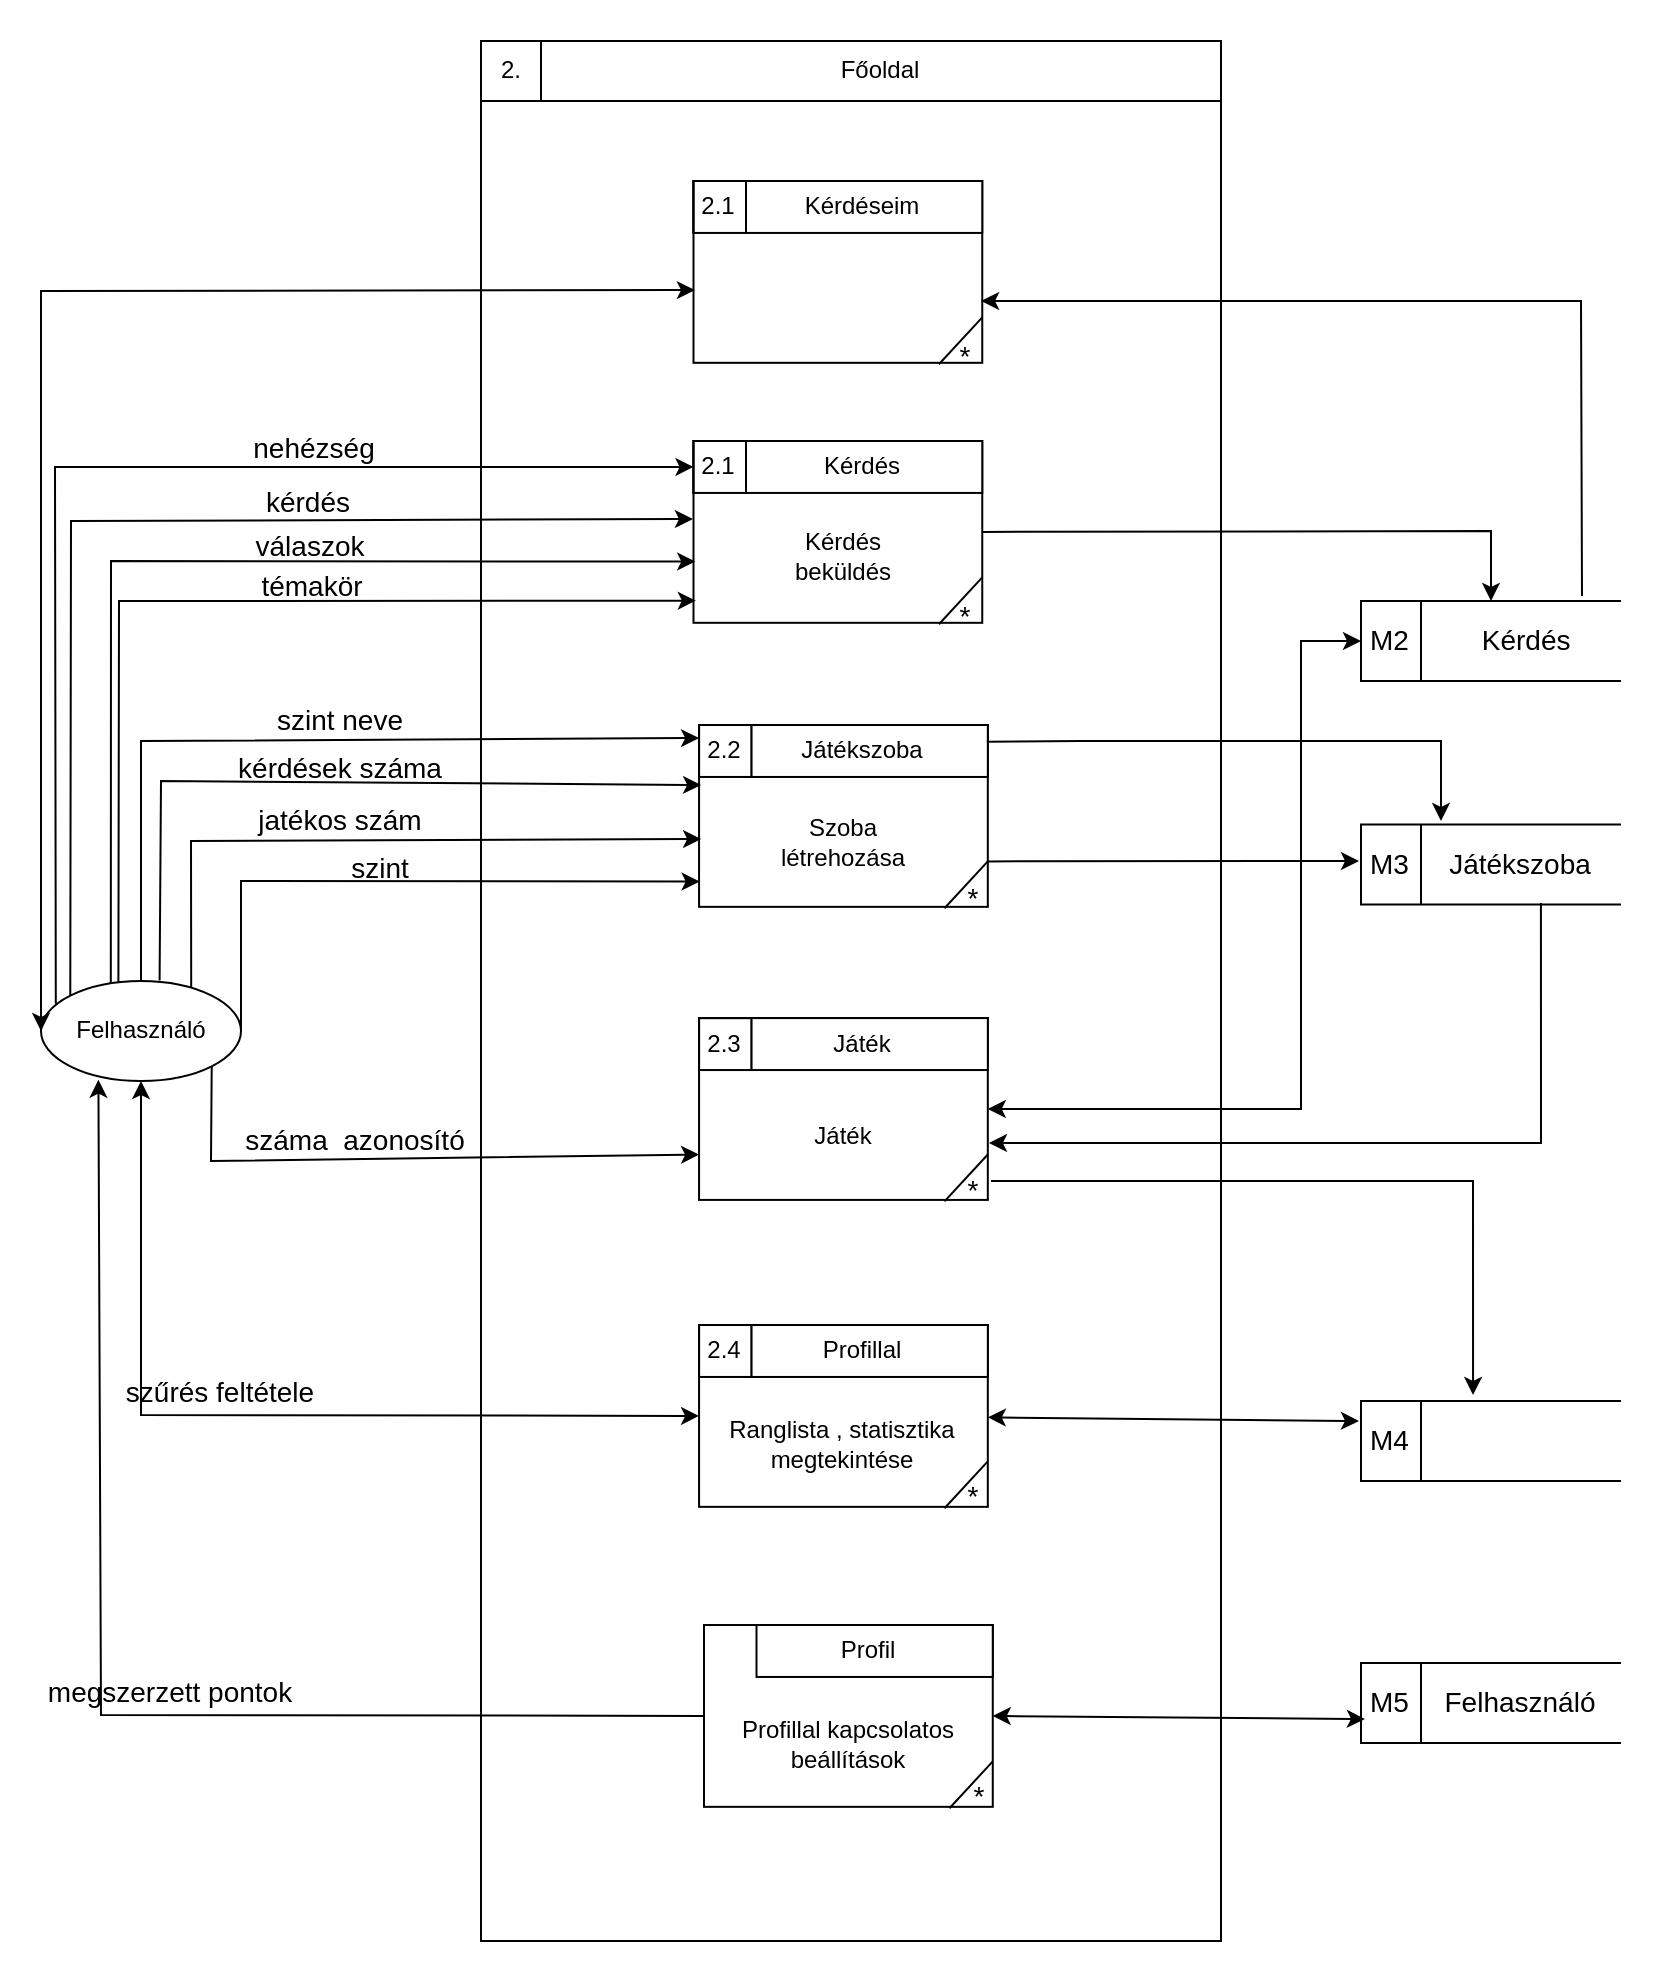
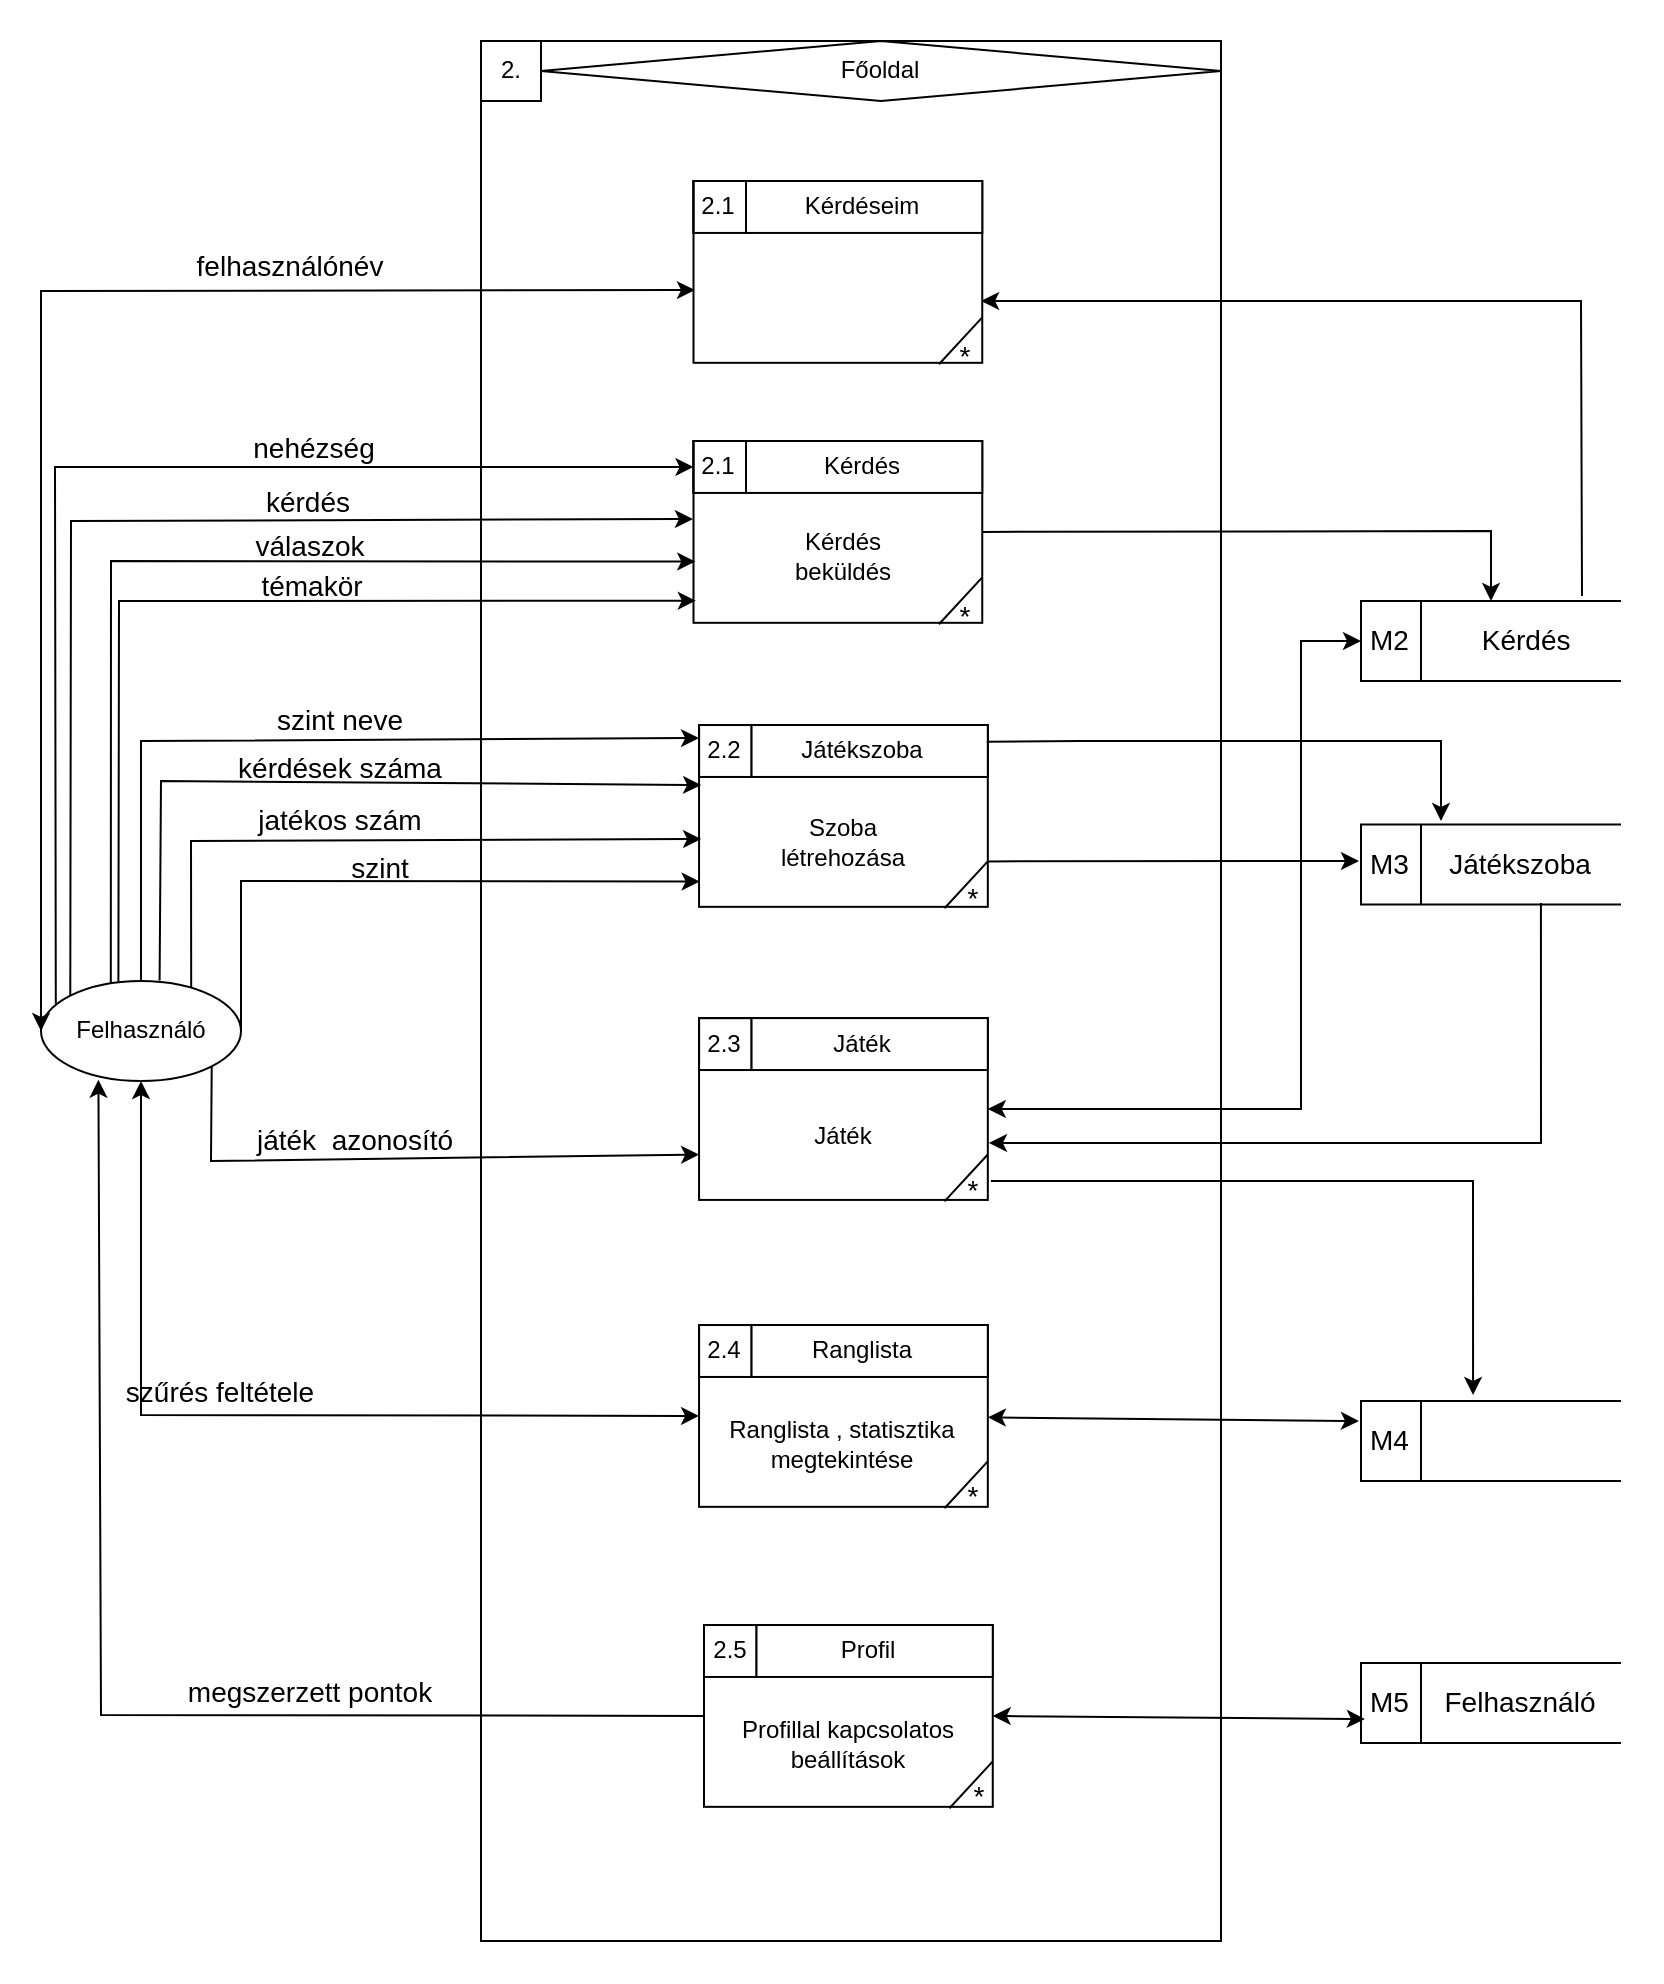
(881, 71) -> (881, 71)
none -> (291, 268)
(356, 1141) -> (356, 1141)
(863, 1351) -> (863, 1351)
none -> (730, 1651)
(171, 1693) -> (311, 1693)
